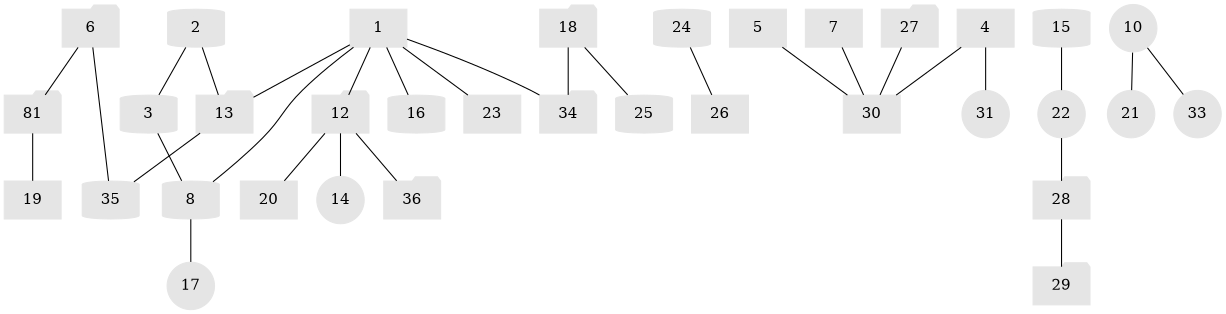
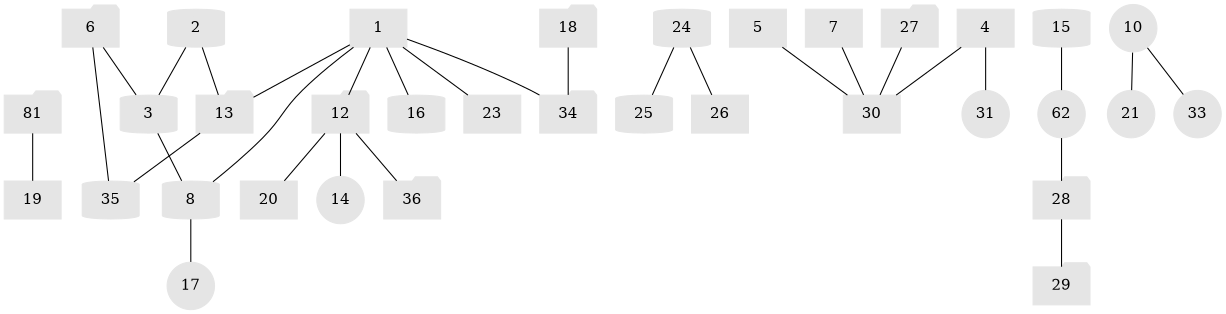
(62, 71) -> (120, 71)
(606, 71) -> (663, 71)
(1062, 114) -> (1062, 114)
